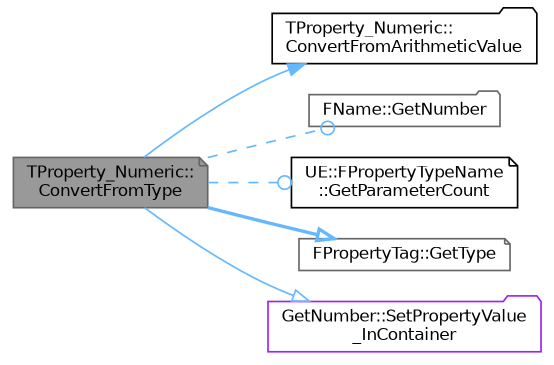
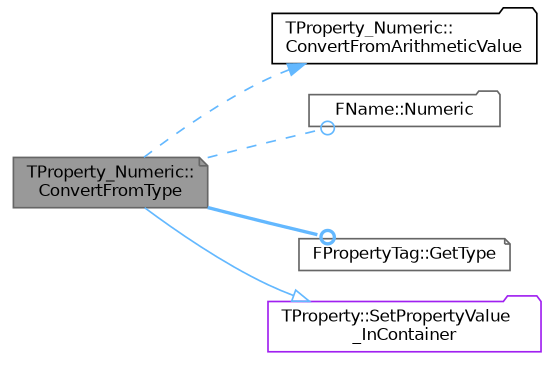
(214, 109) -> (214, 109)
(405, 111) -> (405, 111)
(405, 183) -> none
(262, 221) -> (262, 221)
(405, 327) -> (405, 327)
